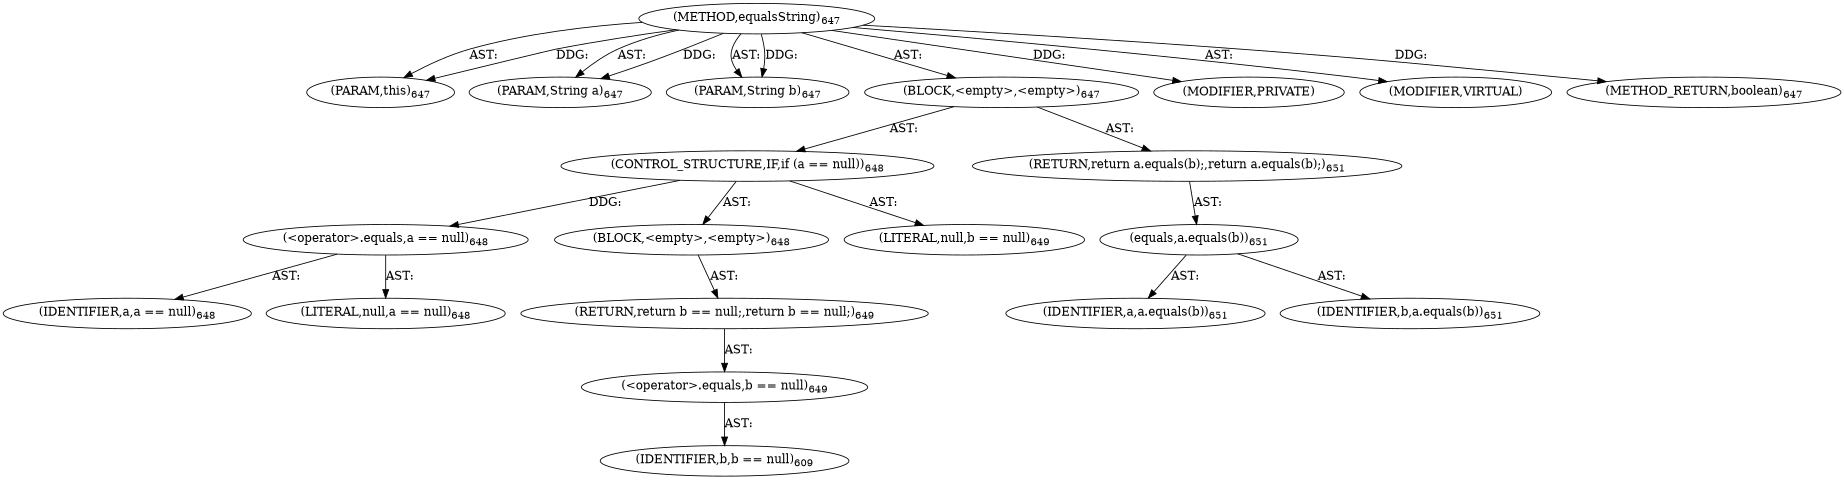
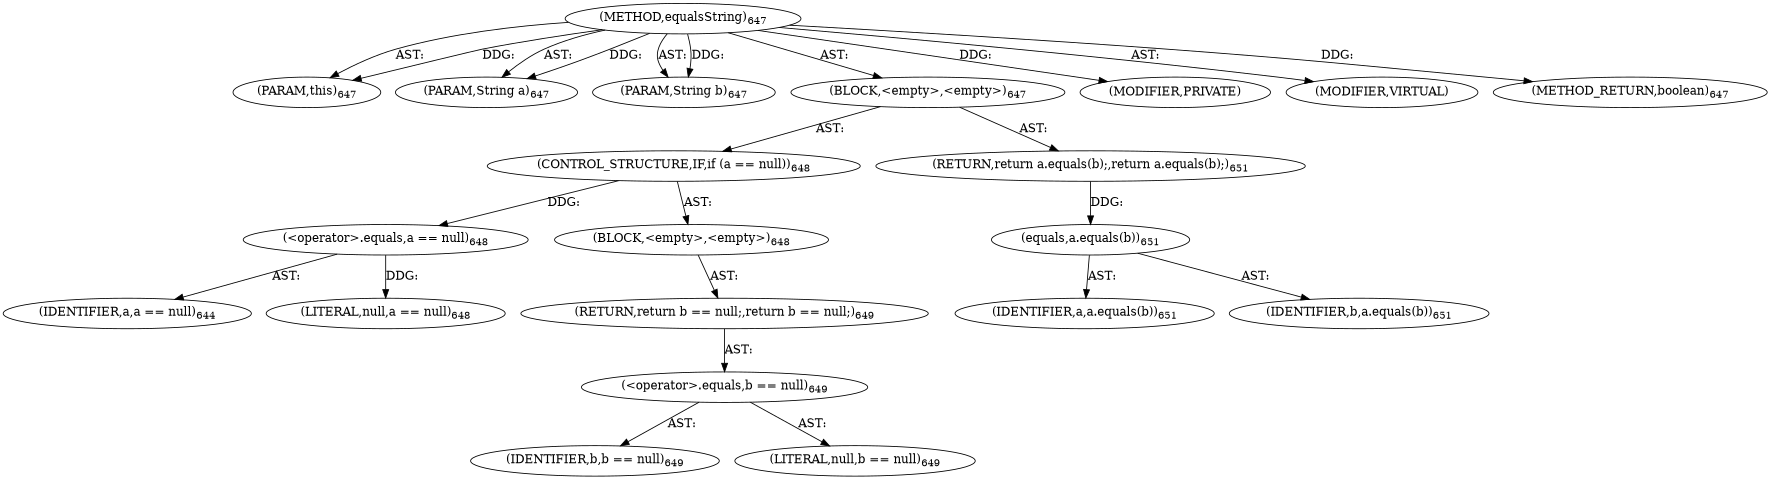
(853, 202) -> (786, 422)
(1210, 203) -> (1109, 203)
(402, 277) -> (404, 277)
(206, 312) -> (206, 312)
(804, 460) -> (674, 460)
